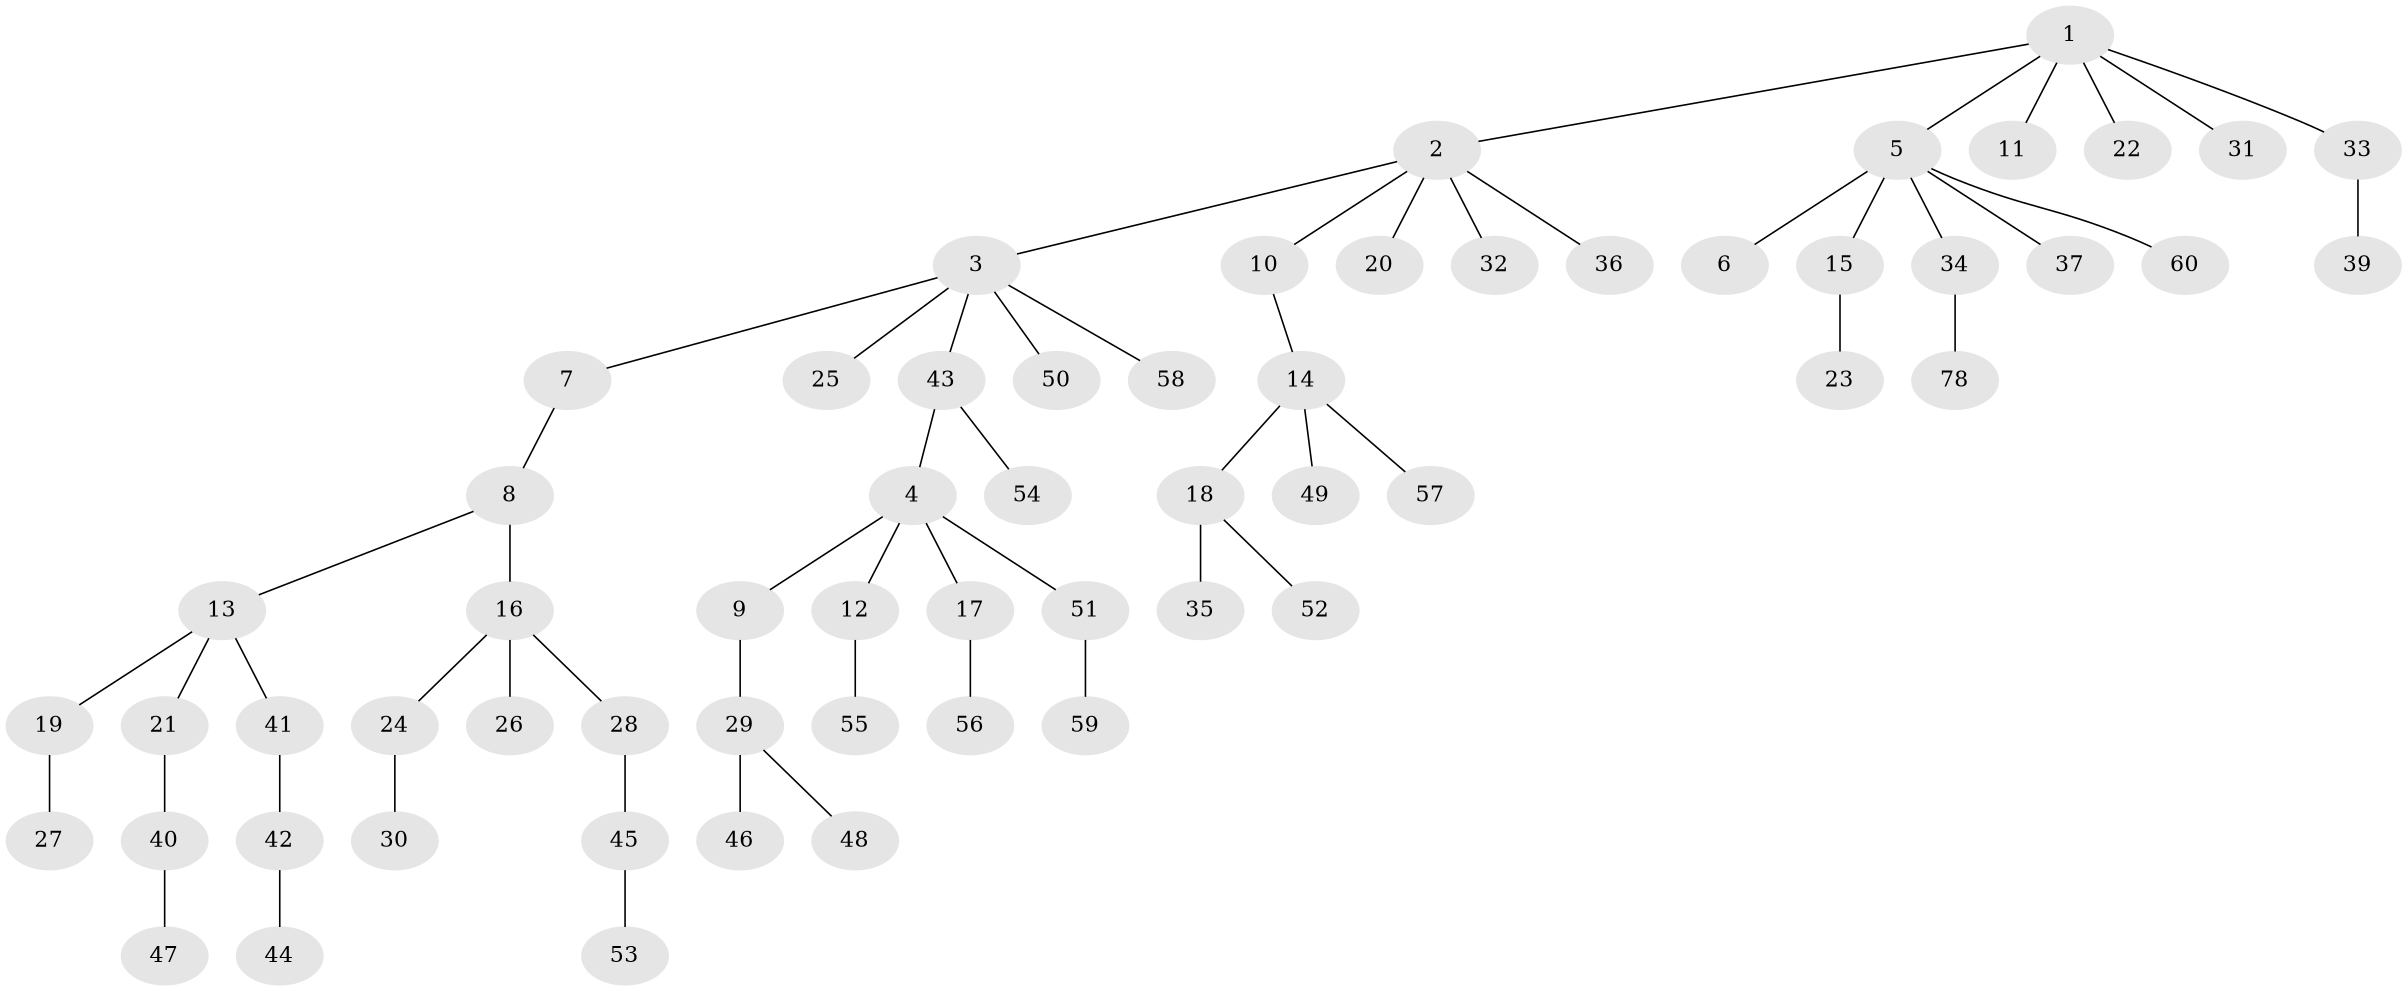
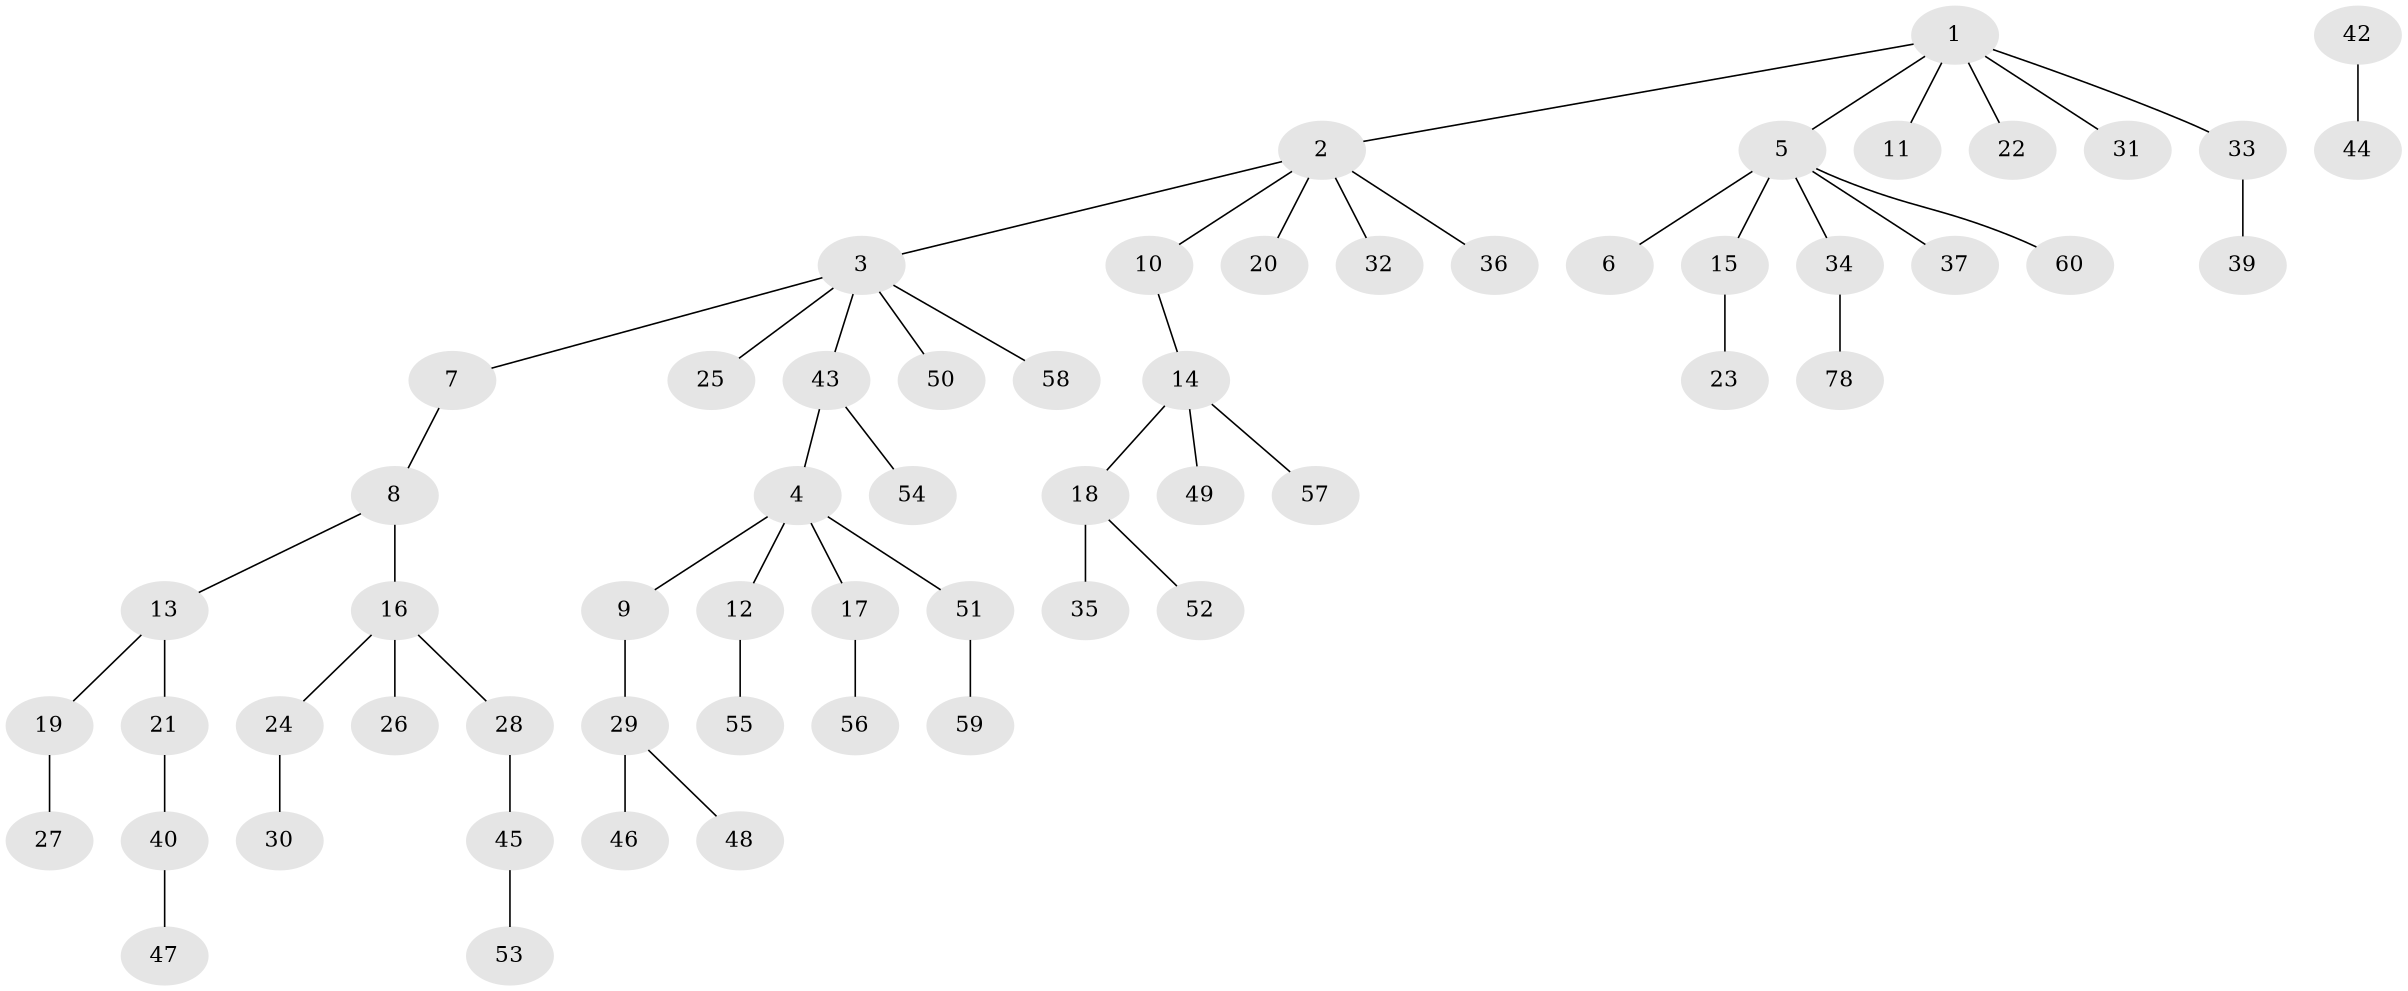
(280, 726) -> none
